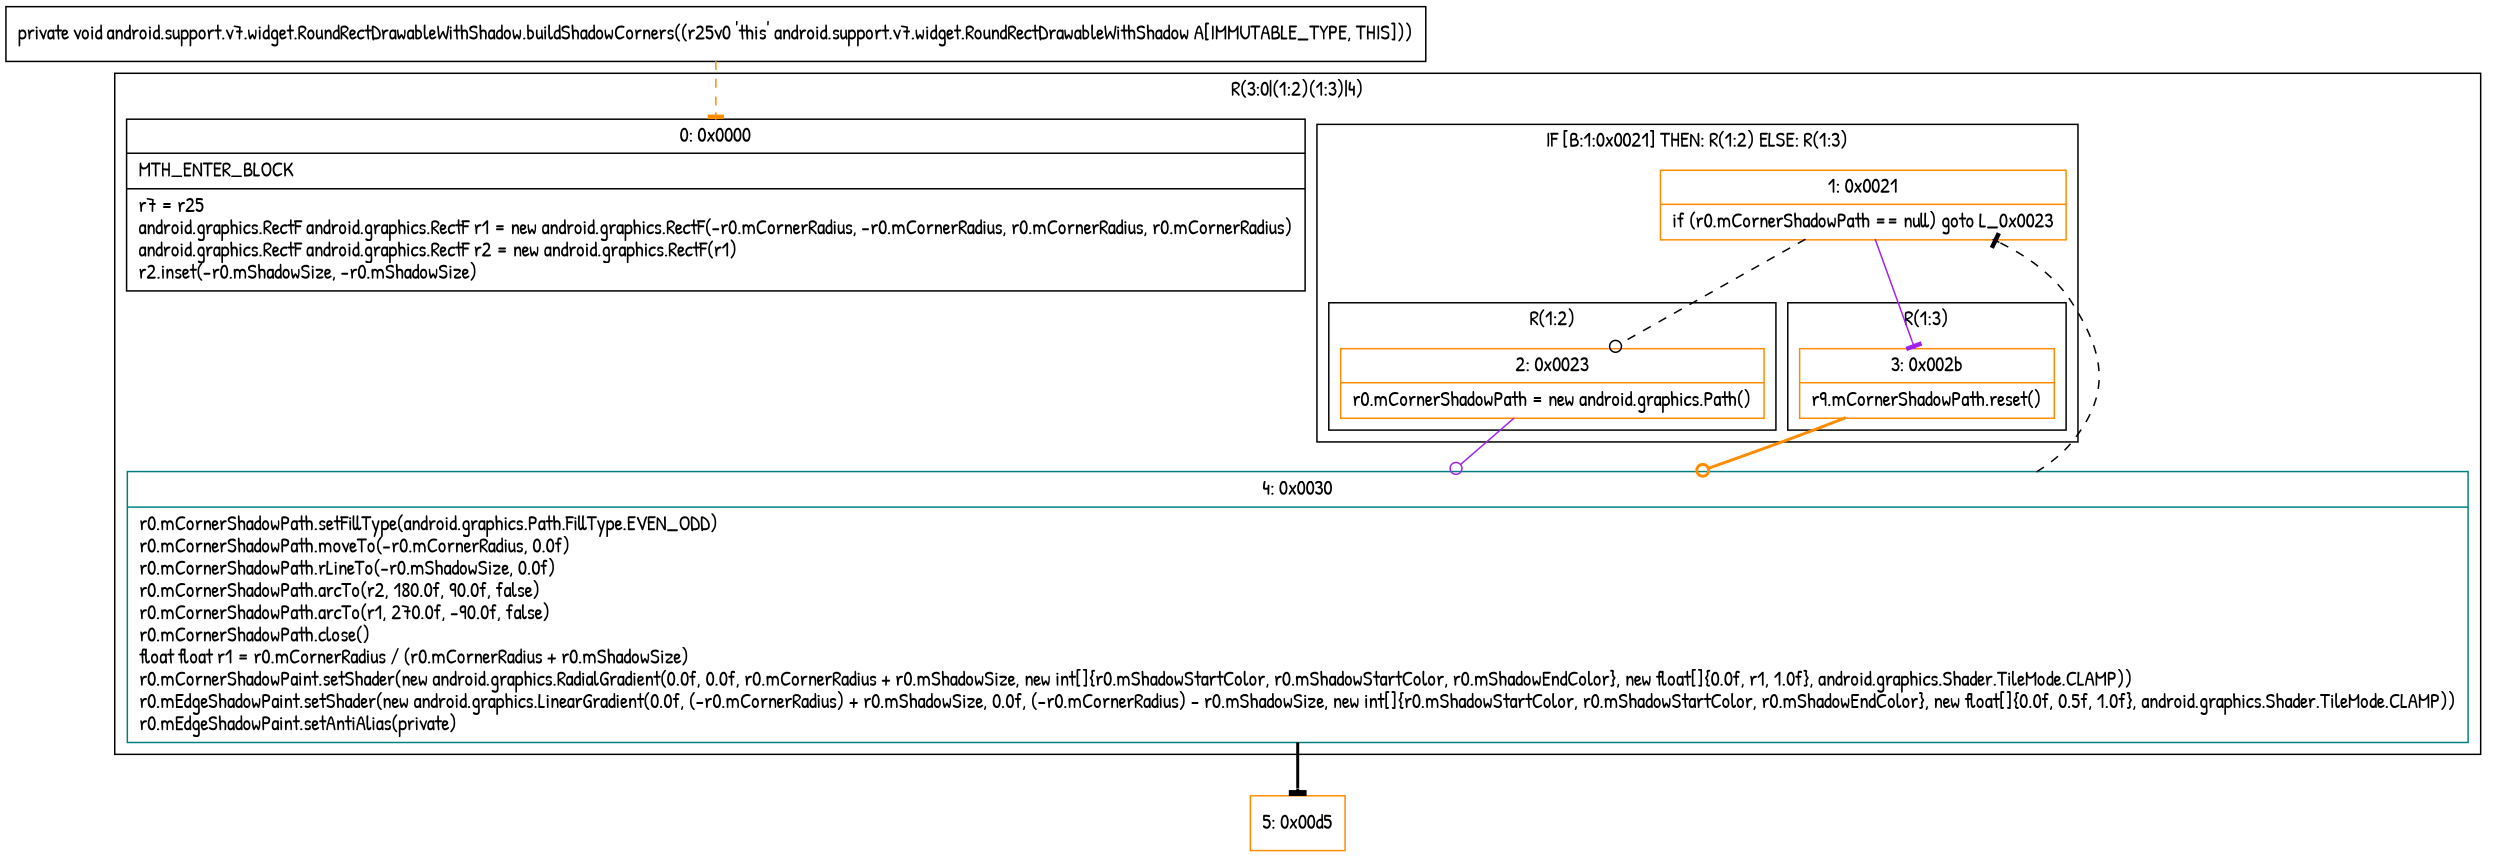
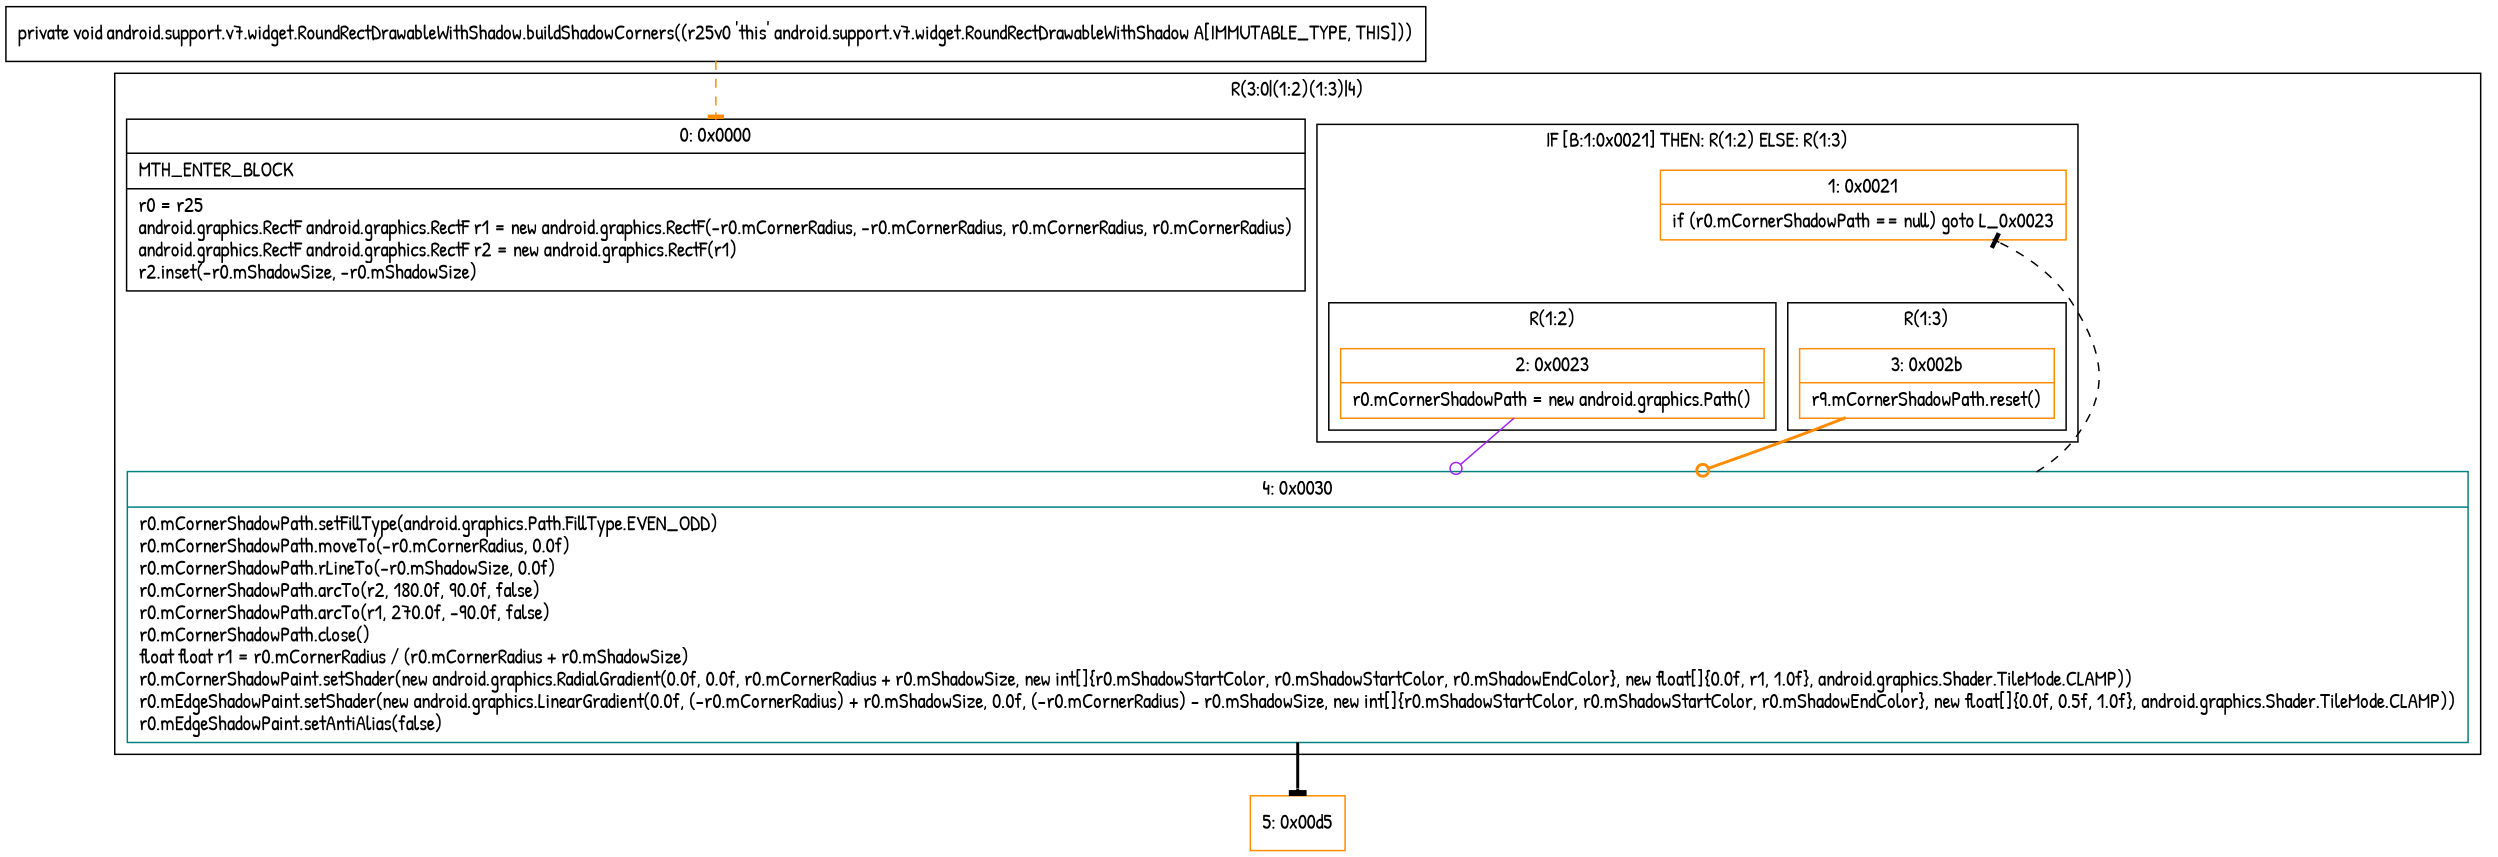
(172, 206) -> (171, 206)
(1894, 290) -> none
(1713, 291) -> none
(298, 724) -> (291, 724)
